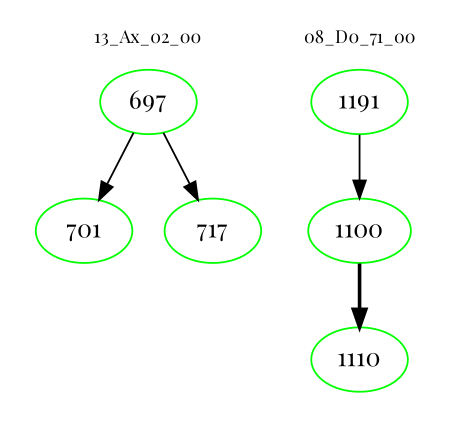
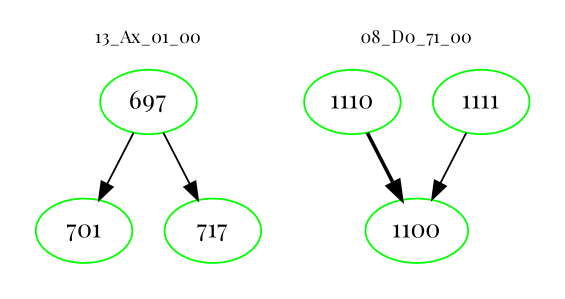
(148, 38) -> (148, 38)
(360, 102) -> (481, 102)
(360, 286) -> (380, 158)
